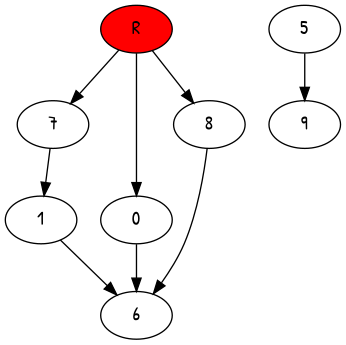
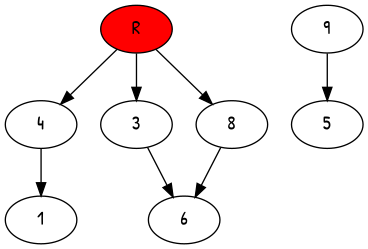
(305, 70) -> (327, 70)
(53, 125) -> (41, 125)
(136, 220) -> (136, 125)
(84, 263) -> none
